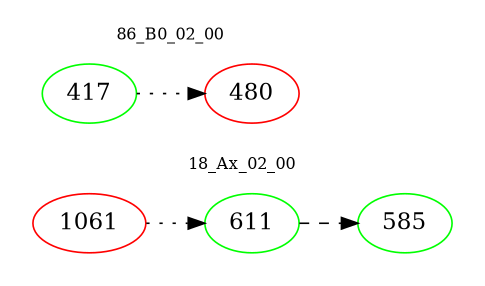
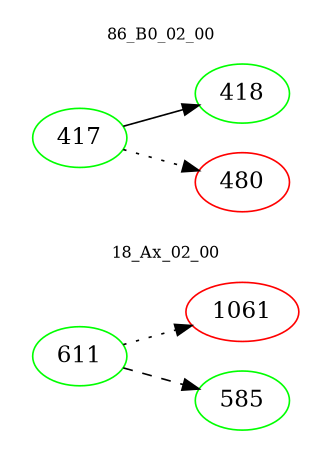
none -> (242, 94)
(167, 223) -> (150, 337)
